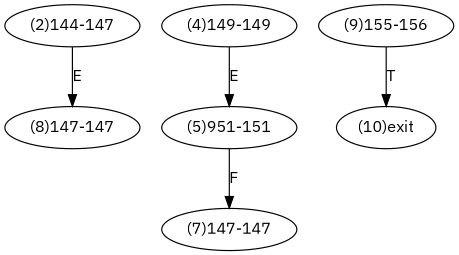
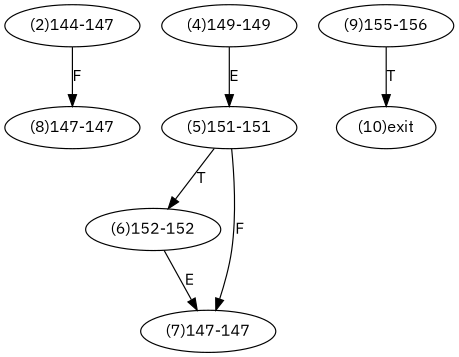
(78, 77) -> (77, 77)
(229, 128) -> (229, 128)
none -> (153, 229)
